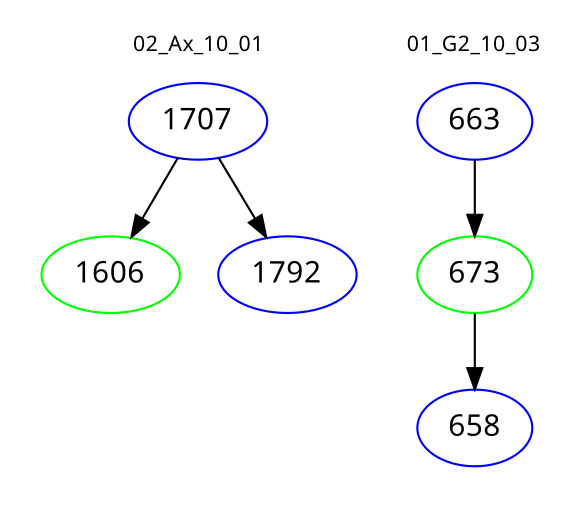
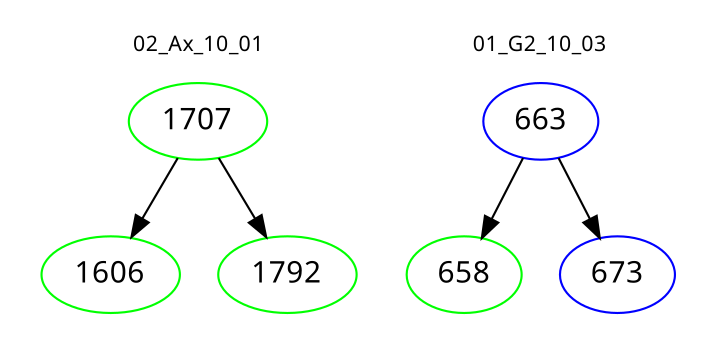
(198, 121) -> (198, 121)
(287, 275) -> (287, 275)
(475, 275) -> (617, 275)
(475, 341) -> (507, 188)
(475, 428) -> (464, 275)
